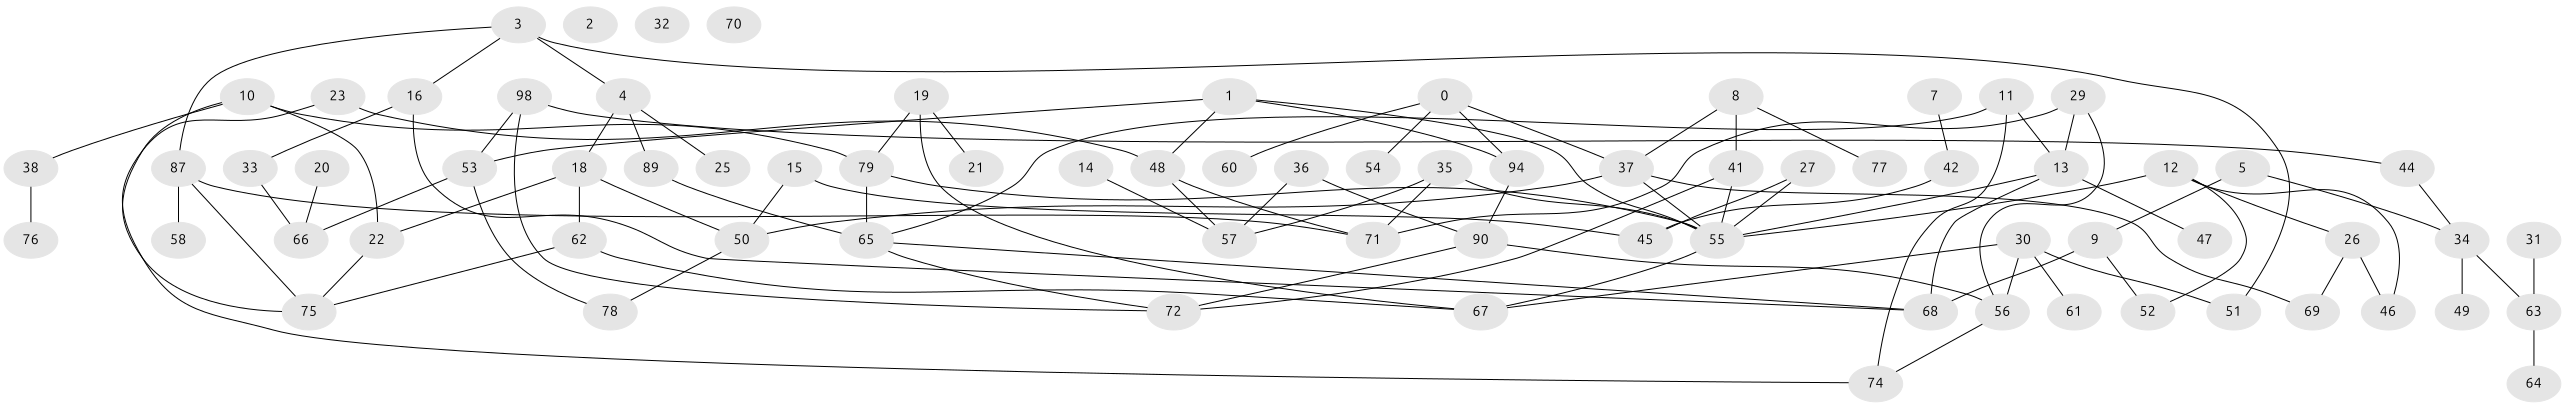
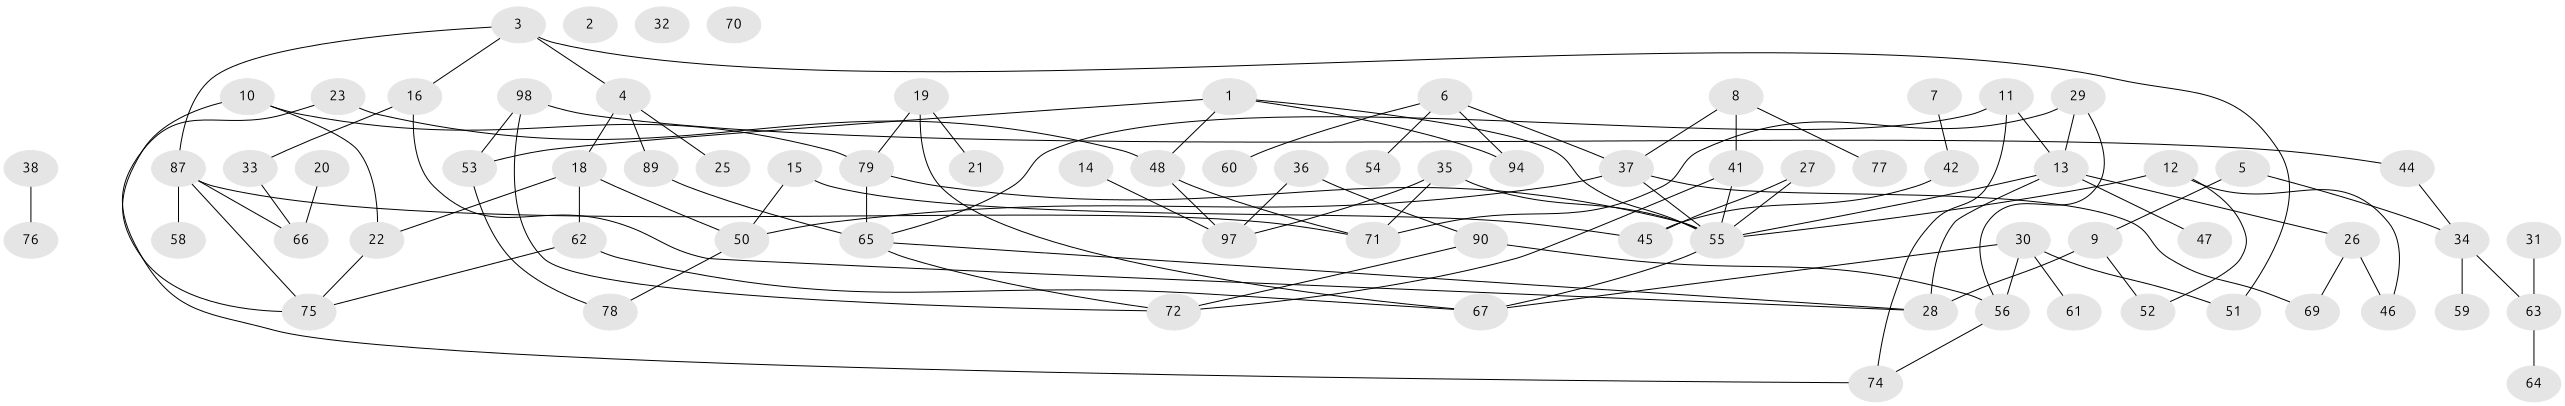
(1445, 97) -> (1445, 97)
(137, 129) -> none
(392, 201) -> (240, 204)
(1499, 204) -> none
(2260, 207) -> (2207, 204)
(1230, 240) -> (1230, 240)
(1931, 312) -> (1931, 312)
(2462, 312) -> (2462, 312)
